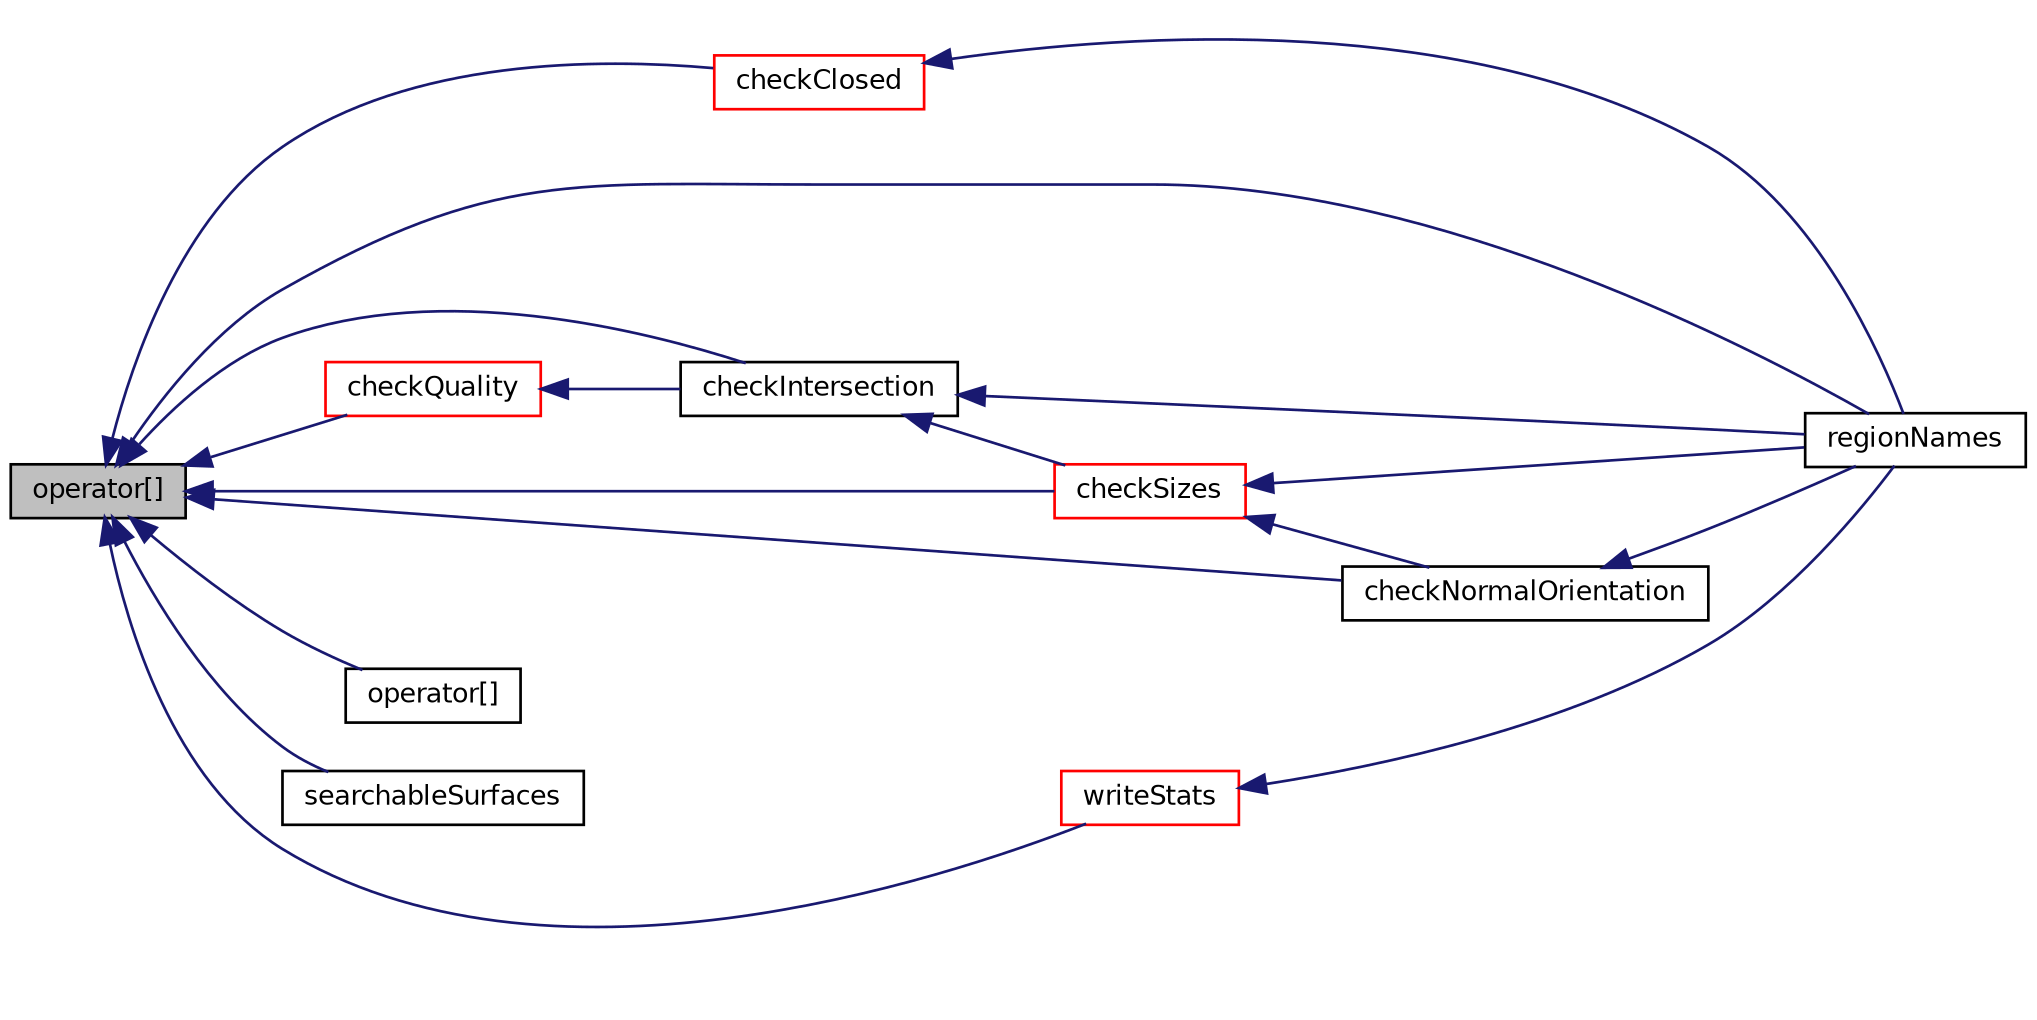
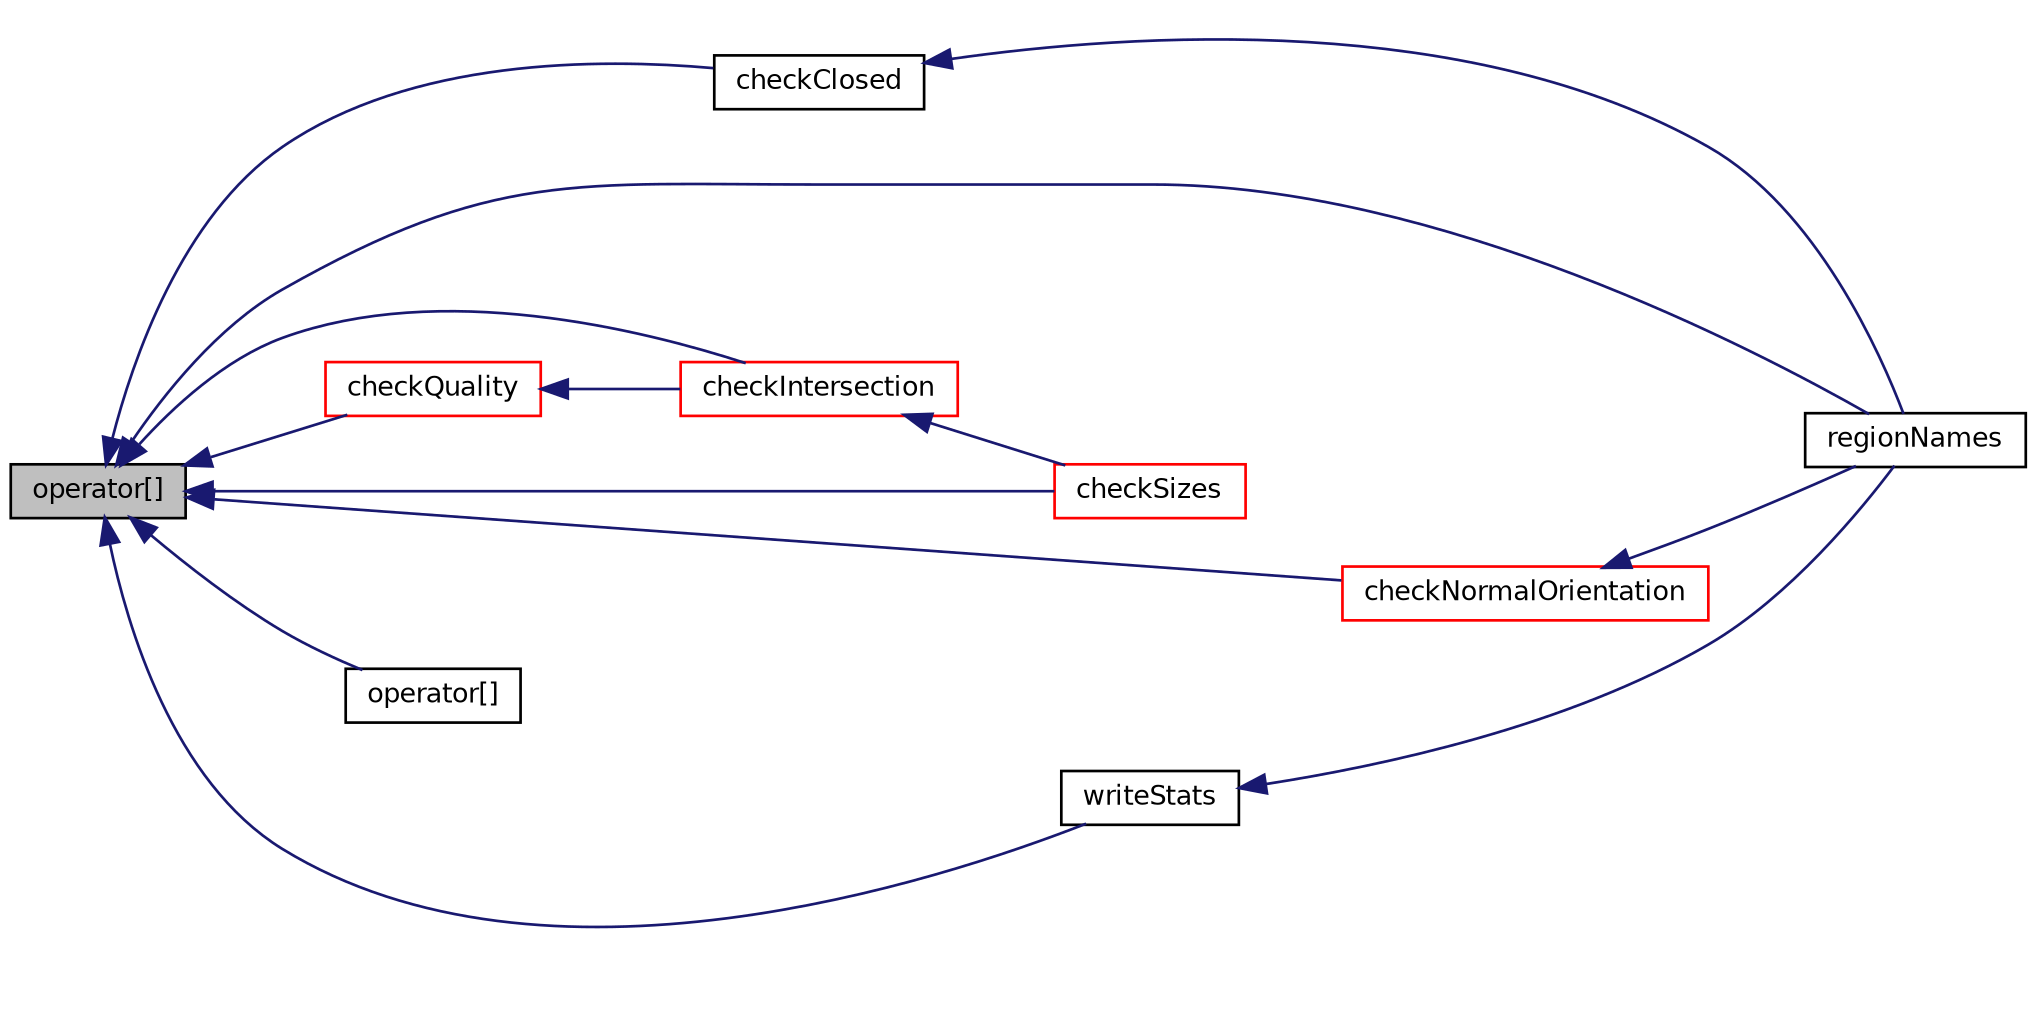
(819, 82) -> (819, 82)
(819, 389) -> (819, 389)
(1395, 414) -> none
(1539, 465) -> none
(1351, 546) -> none
(1525, 593) -> (1525, 593)
(433, 798) -> none
(1150, 798) -> (1150, 798)
